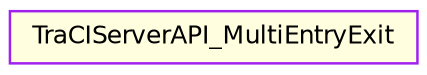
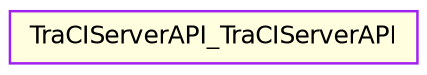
(214, 37) -> (214, 37)
